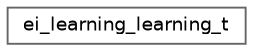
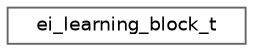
(127, 26) -> (127, 26)
